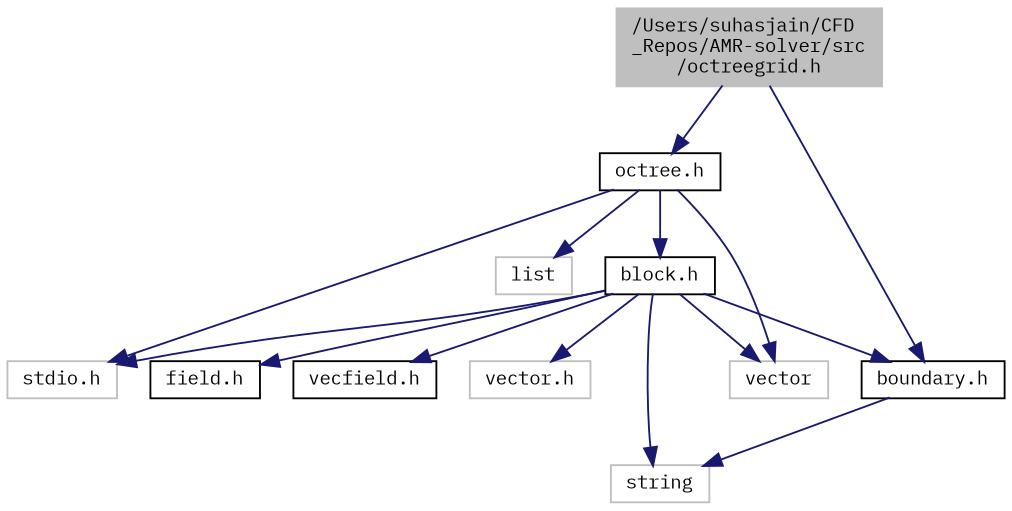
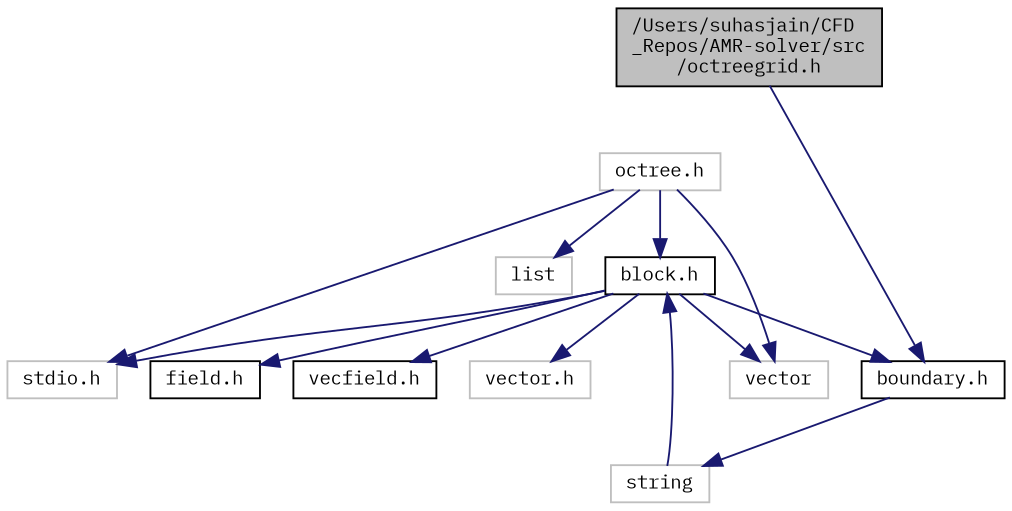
(749, 47) -> (749, 47)
(703, 112) -> none
(660, 172) -> (660, 172)
(648, 370) -> (673, 389)
